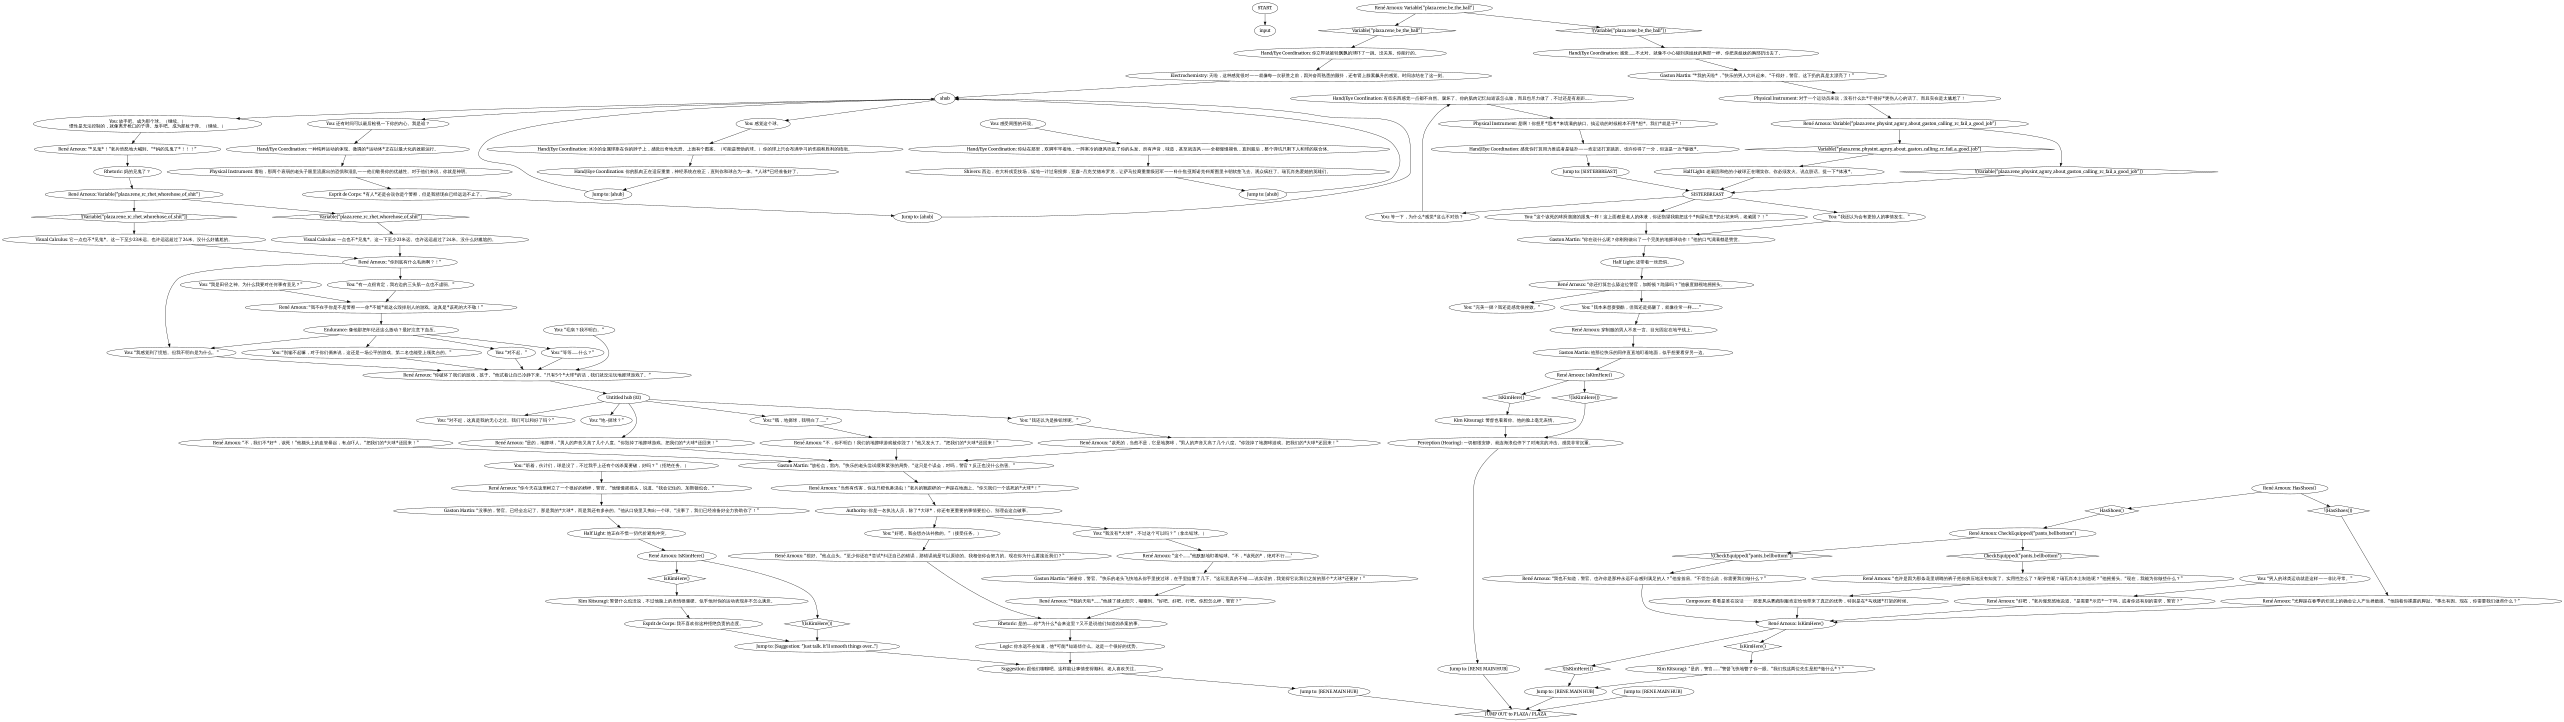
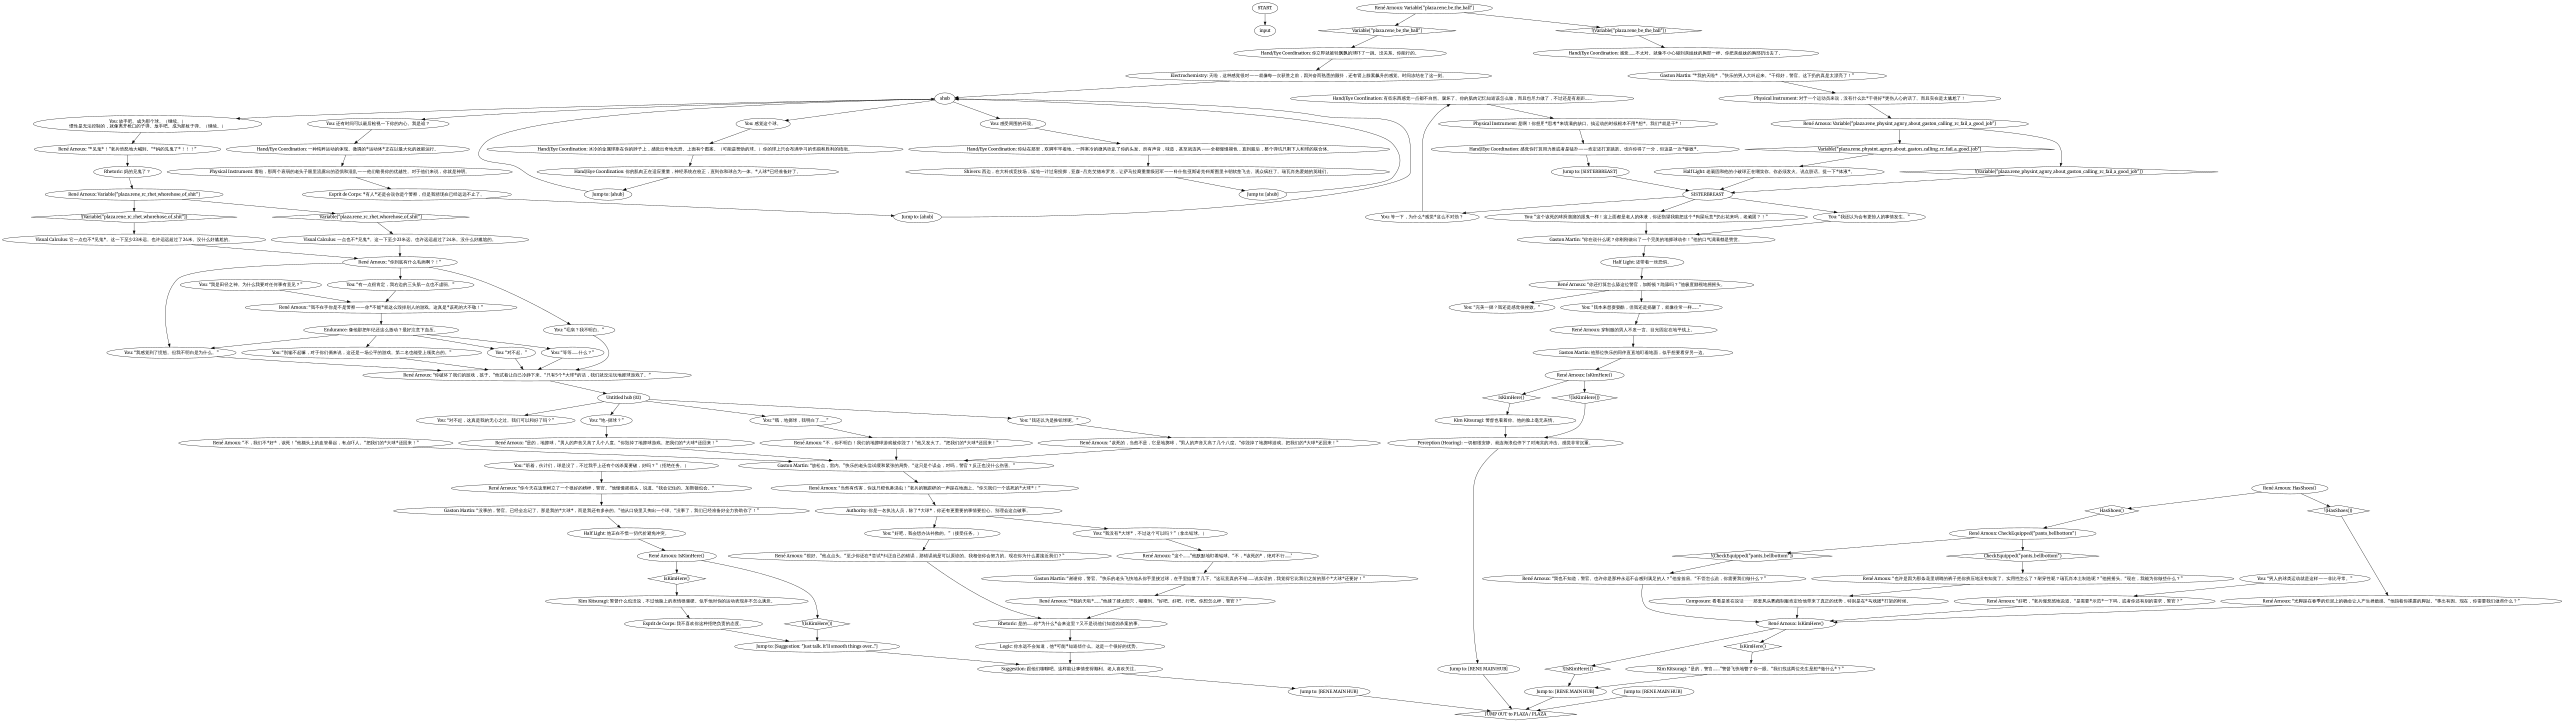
(1715, 64) -> none
none -> (975, 110)
none -> (501, 289)
(636, 421) -> (606, 430)
